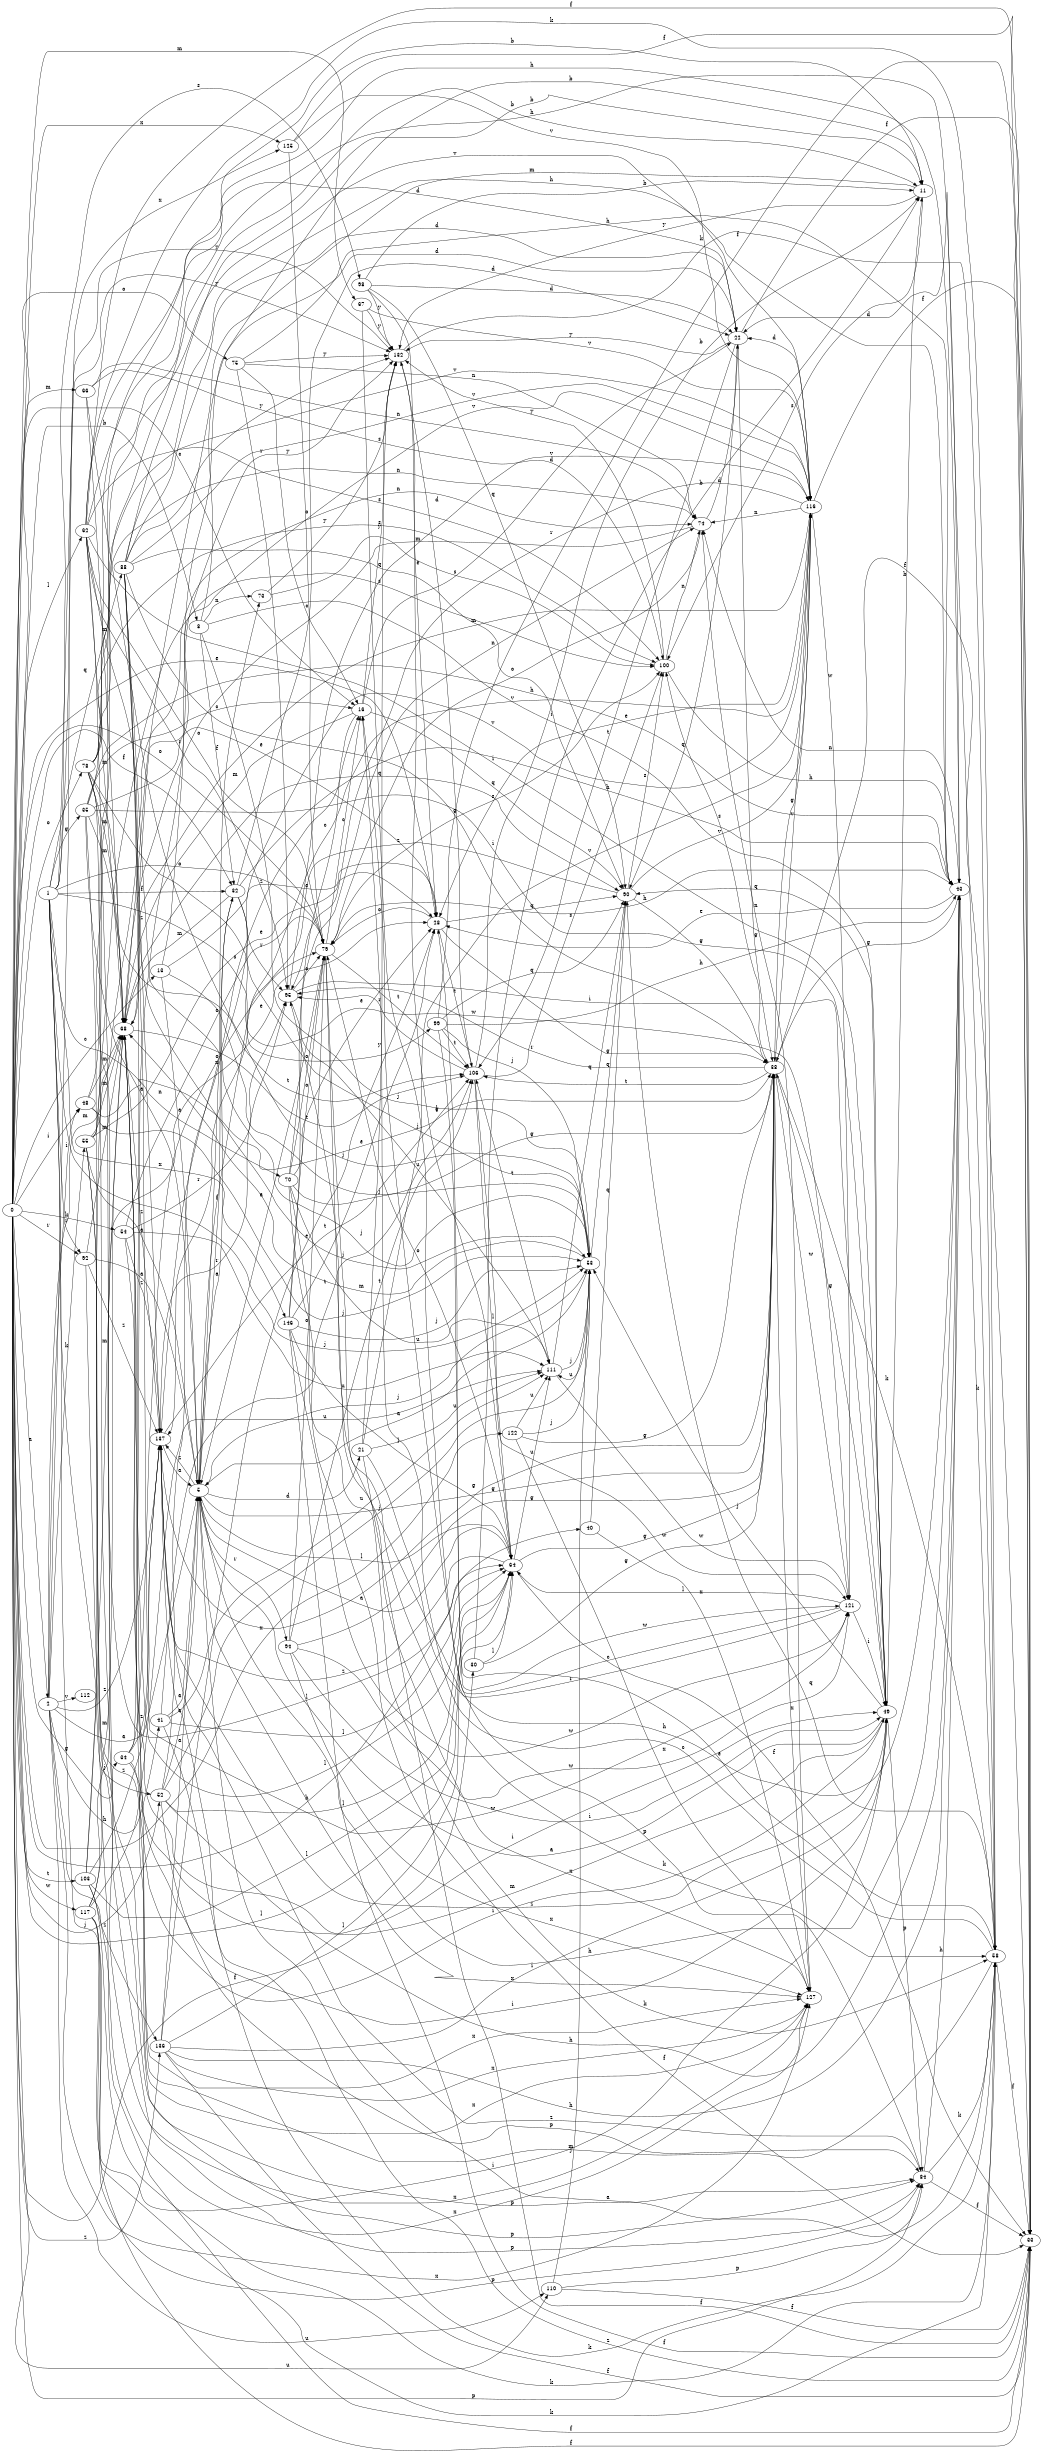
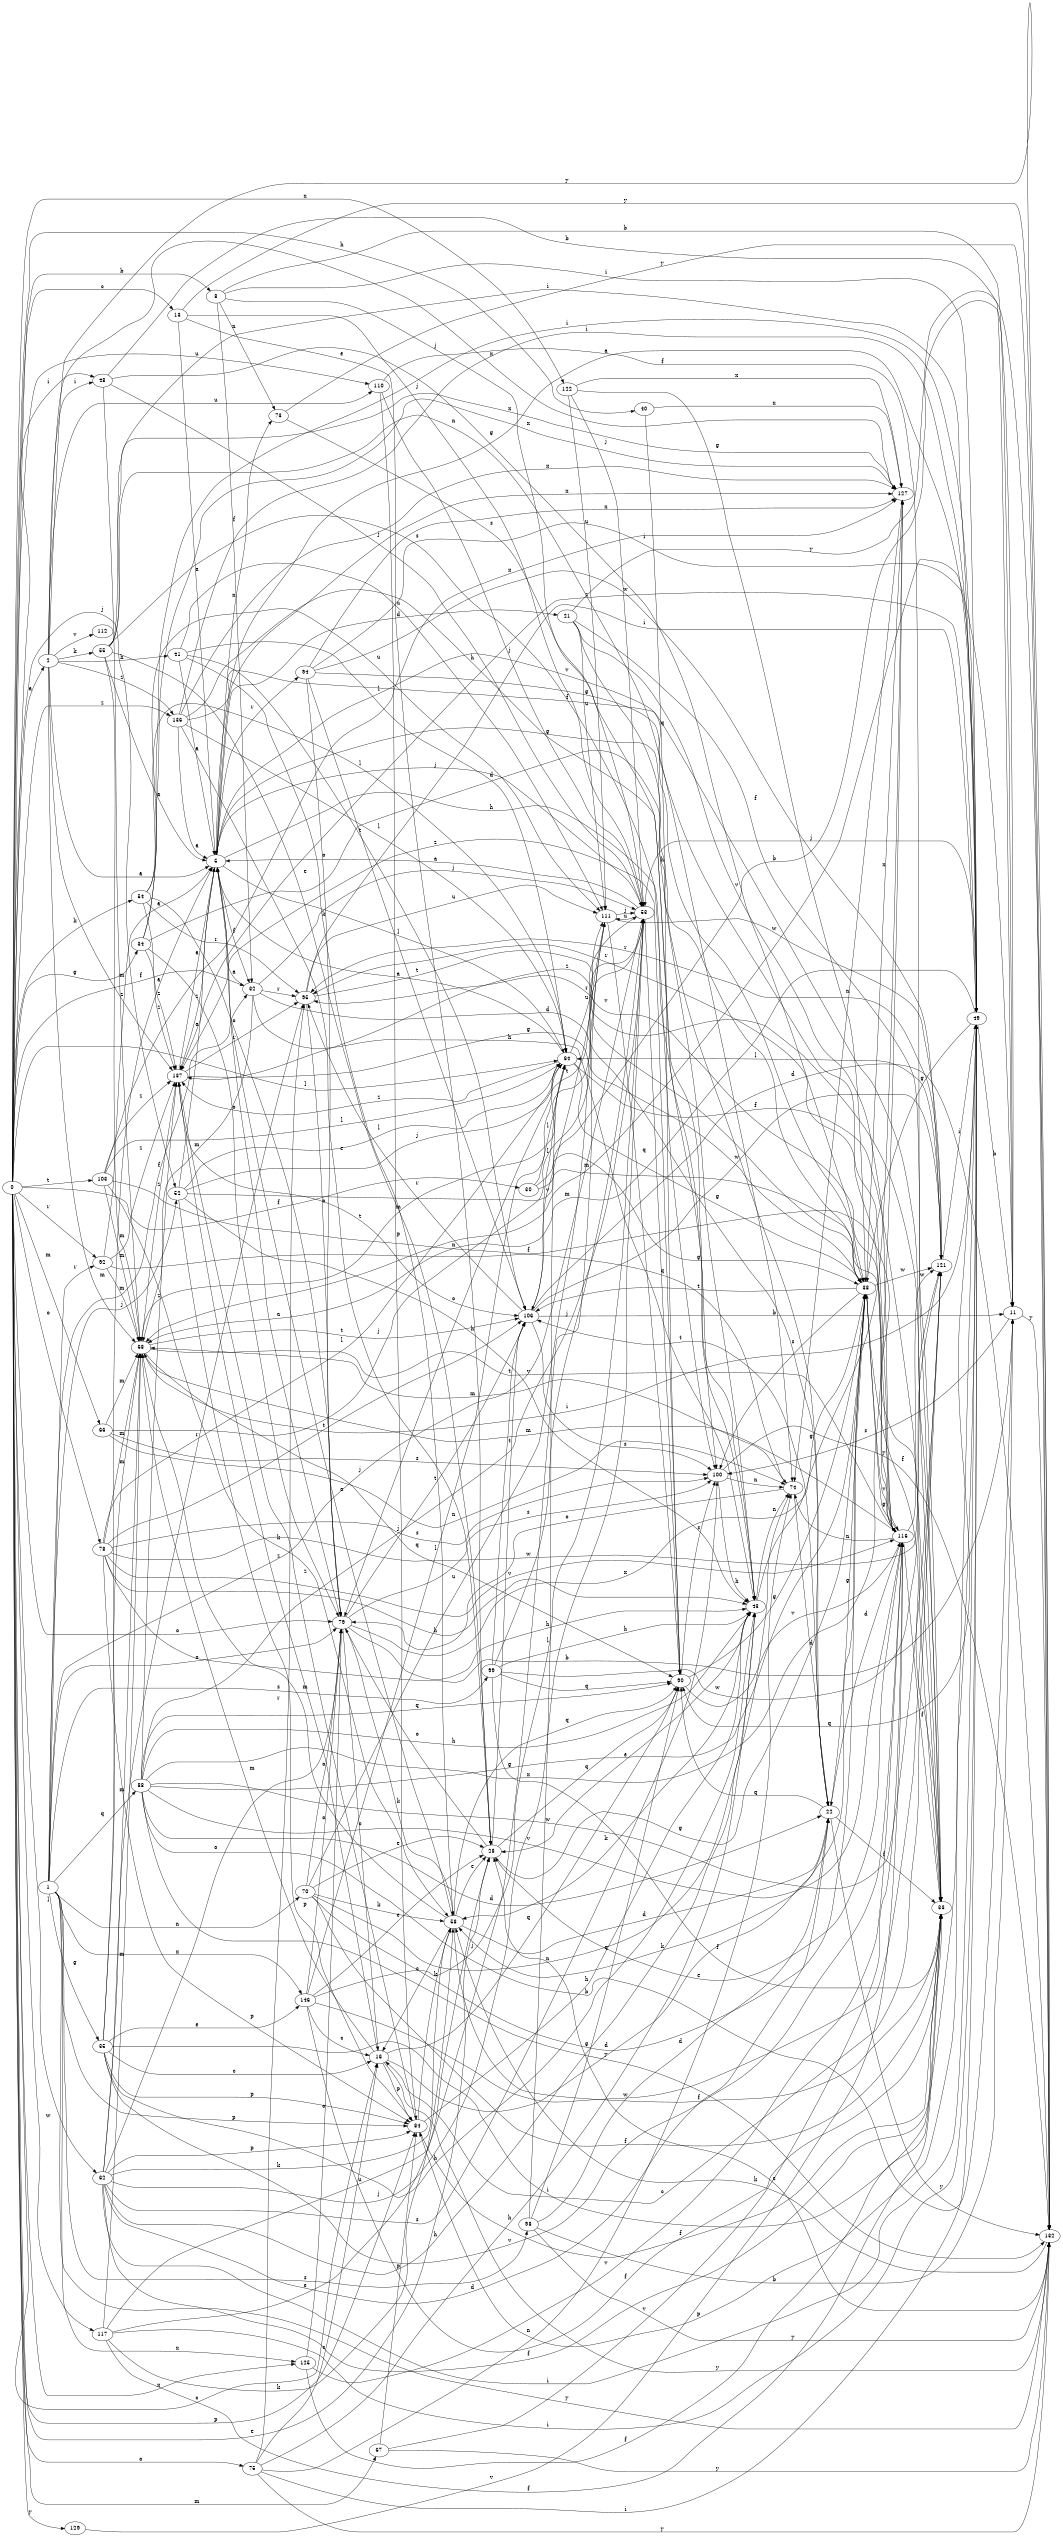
(278, 761) -> (204, 2028)
none -> (970, 2039)
none -> (396, 2091)
none -> (75, 2528)
